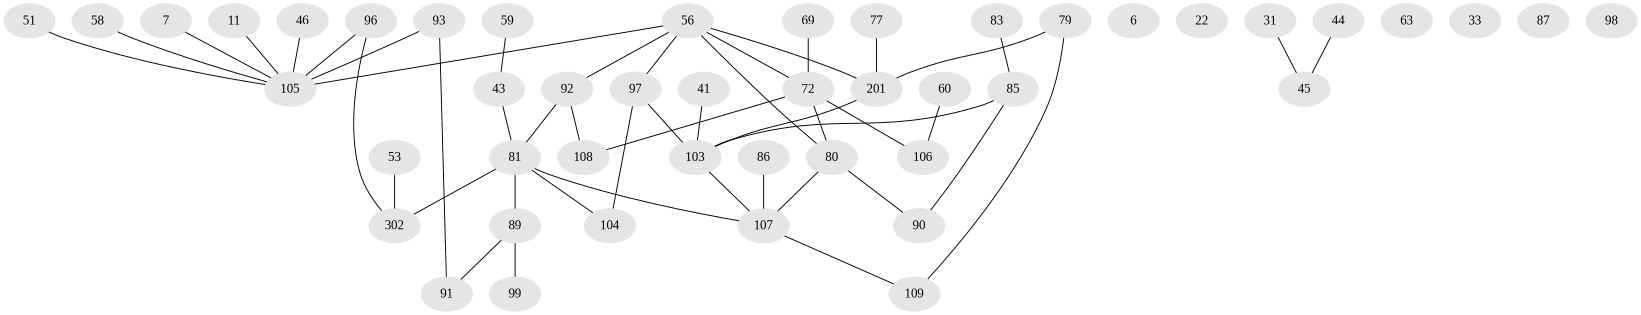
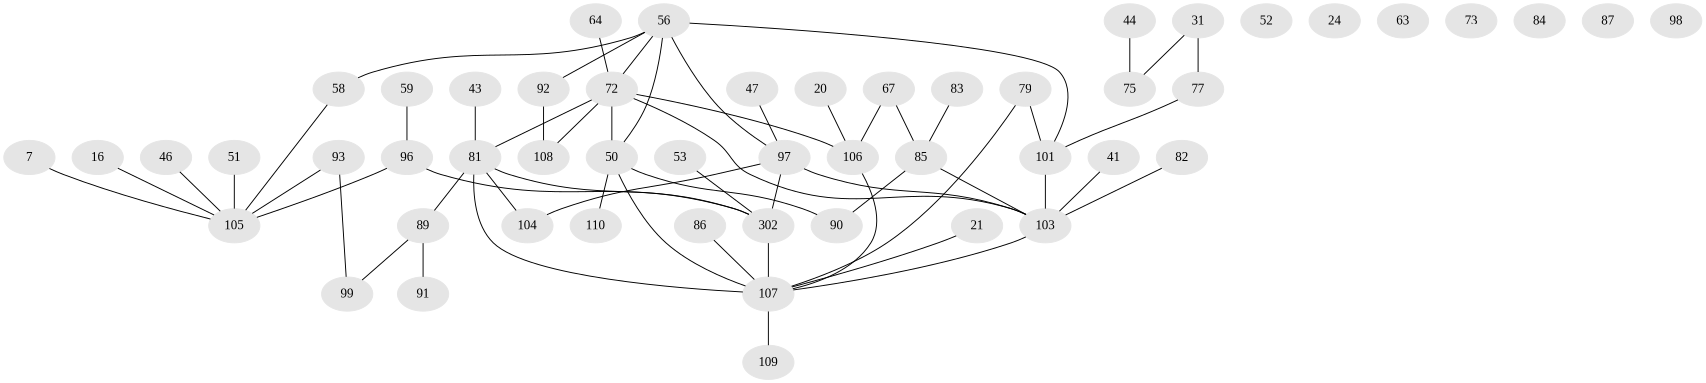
(234, 21) -> (98, 157)
(808, 21) -> (596, 21)
(1134, 21) -> none
(1202, 21) -> (1266, 21)
none -> (1335, 21)
(1475, 21) -> (1471, 21)
none -> (1540, 21)
(489, 55) -> (501, 55)
none -> (1198, 55)
(503, 59) -> (407, 123)
none -> (752, 89)
(877, 89) -> (1045, 157)
none -> (889, 89)
(945, 89) -> (821, 89)
(1304, 89) -> (1130, 89)
(541, 123) -> (551, 120)
(443, 157) -> (343, 226)
(832, 157) -> (612, 157)
none -> (1182, 157)
(1014, 168) -> (920, 217)
none -> (776, 191)
none -> (817, 196)
none -> (596, 226)
none -> (977, 226)
none -> (867, 247)
none -> (768, 260)
